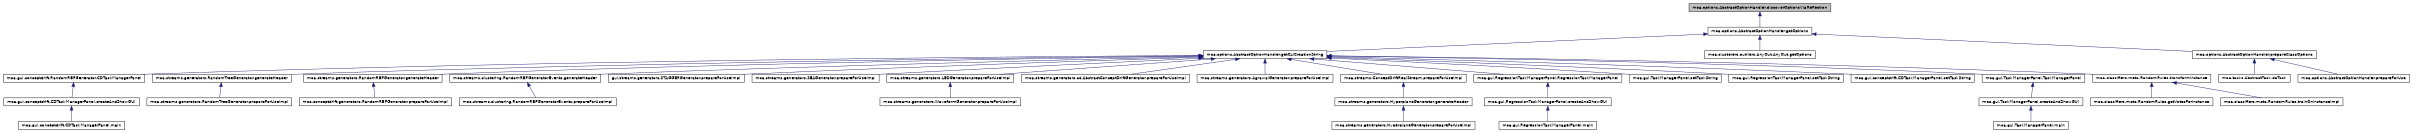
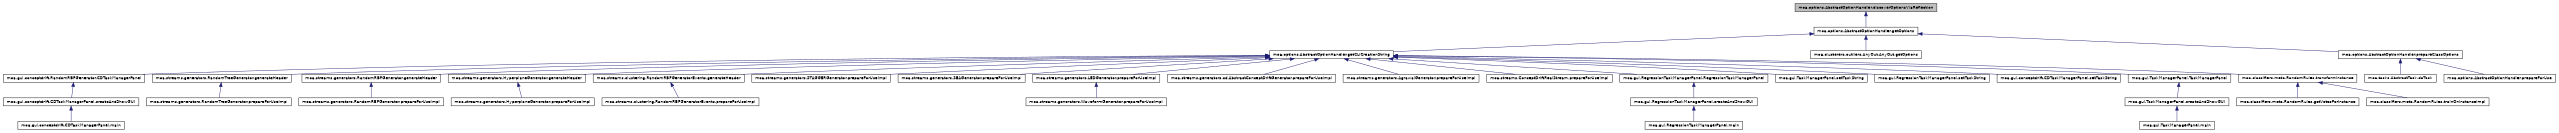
(676, 78) -> (821, 78)
(1403, 92) -> (873, 65)
(375, 102) -> (371, 102)
